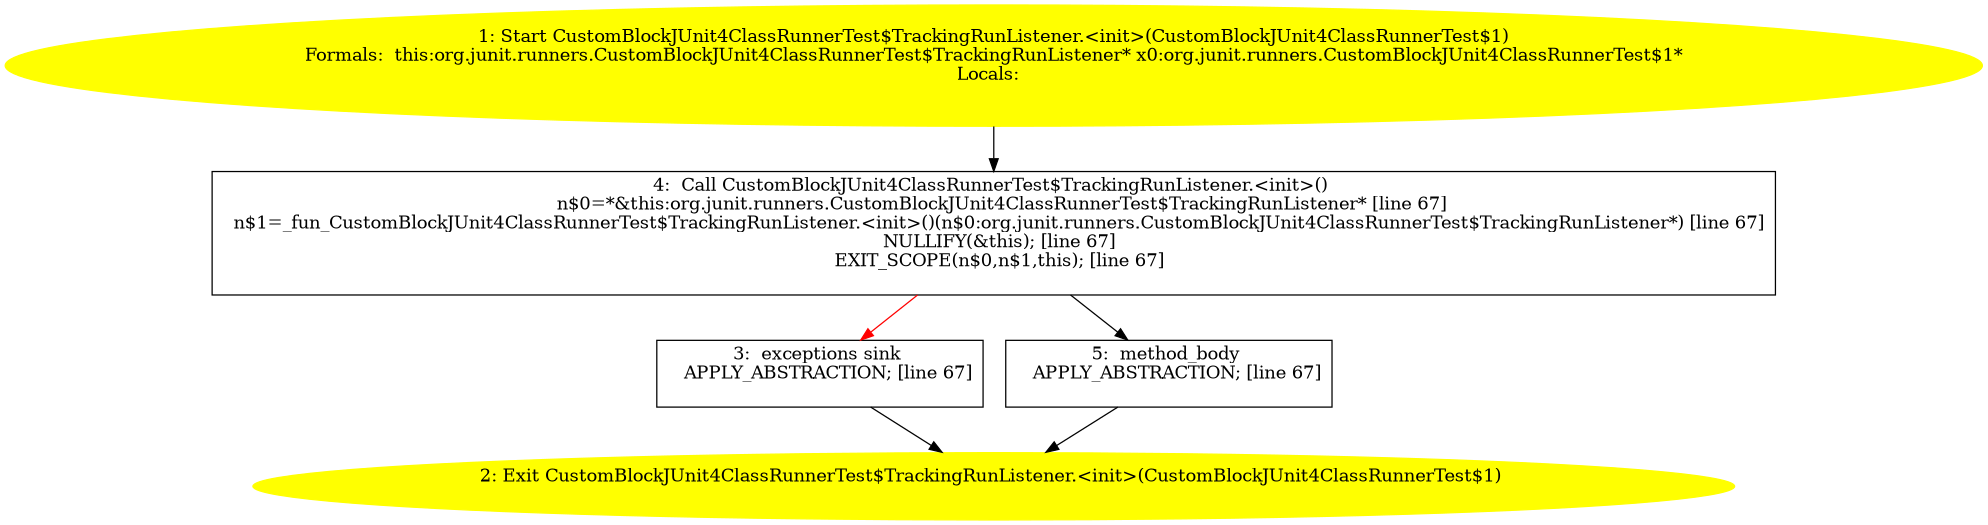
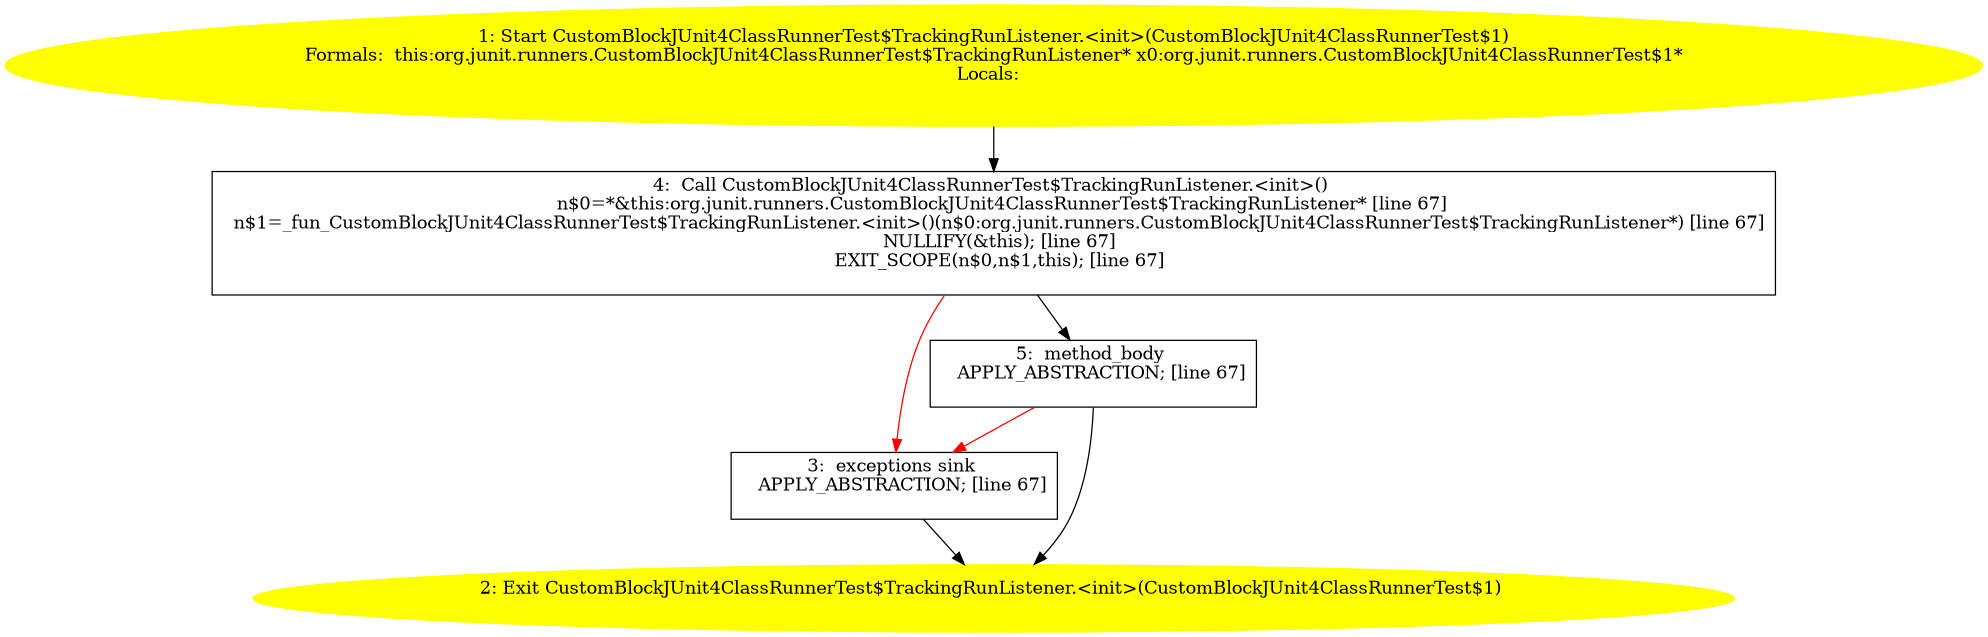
none -> (999, 427)
